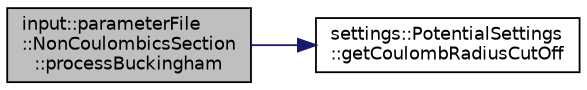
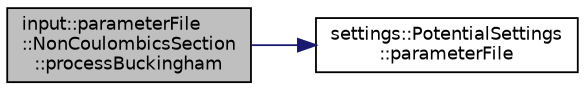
(448, 45) -> (447, 45)
